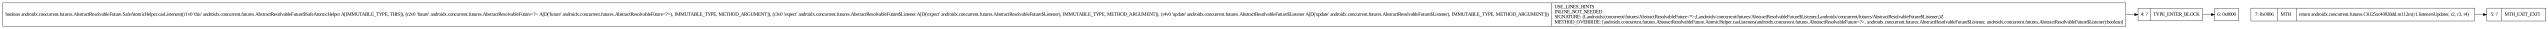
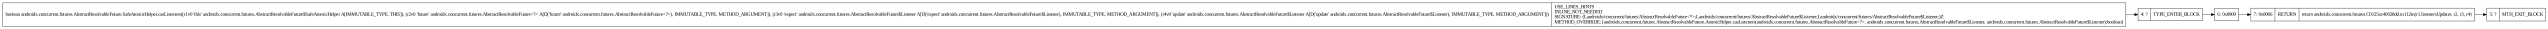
(2286, 14) -> (2287, 14)
(2522, 14) -> (2523, 14)
none -> (2243, 15)
